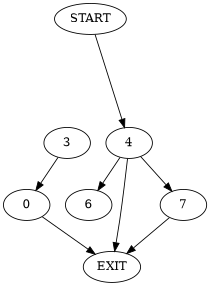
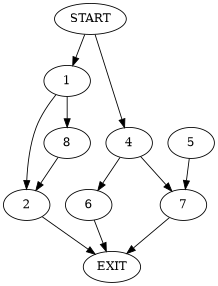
none -> (67, 81)
(67, 143) -> (67, 143)
none -> (191, 143)
(122, 201) -> (99, 232)
(27, 205) -> (27, 205)
